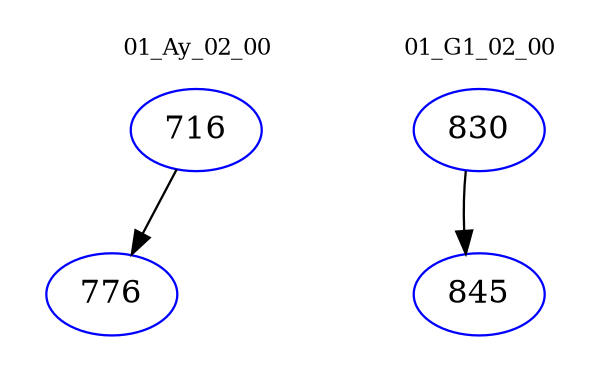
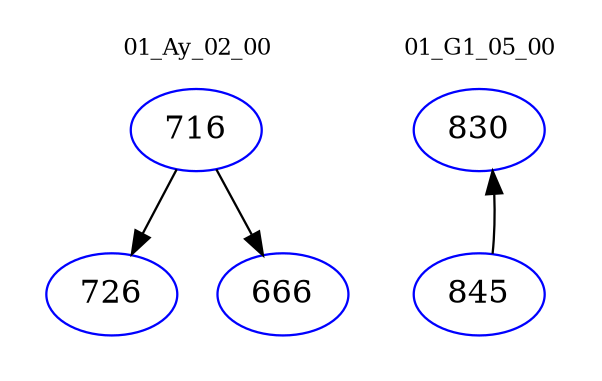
(480, 49) -> (480, 49)
(464, 201) -> (494, 224)
(112, 294) -> (112, 294)
none -> (283, 294)
